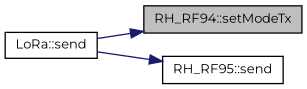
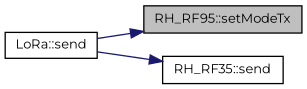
(223, 19) -> (223, 19)
(223, 70) -> (223, 70)
